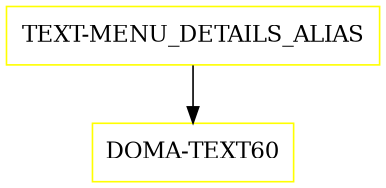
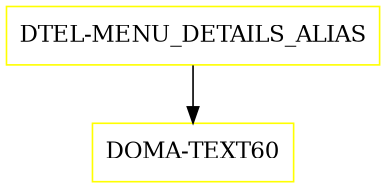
(193, 36) -> (193, 36)
